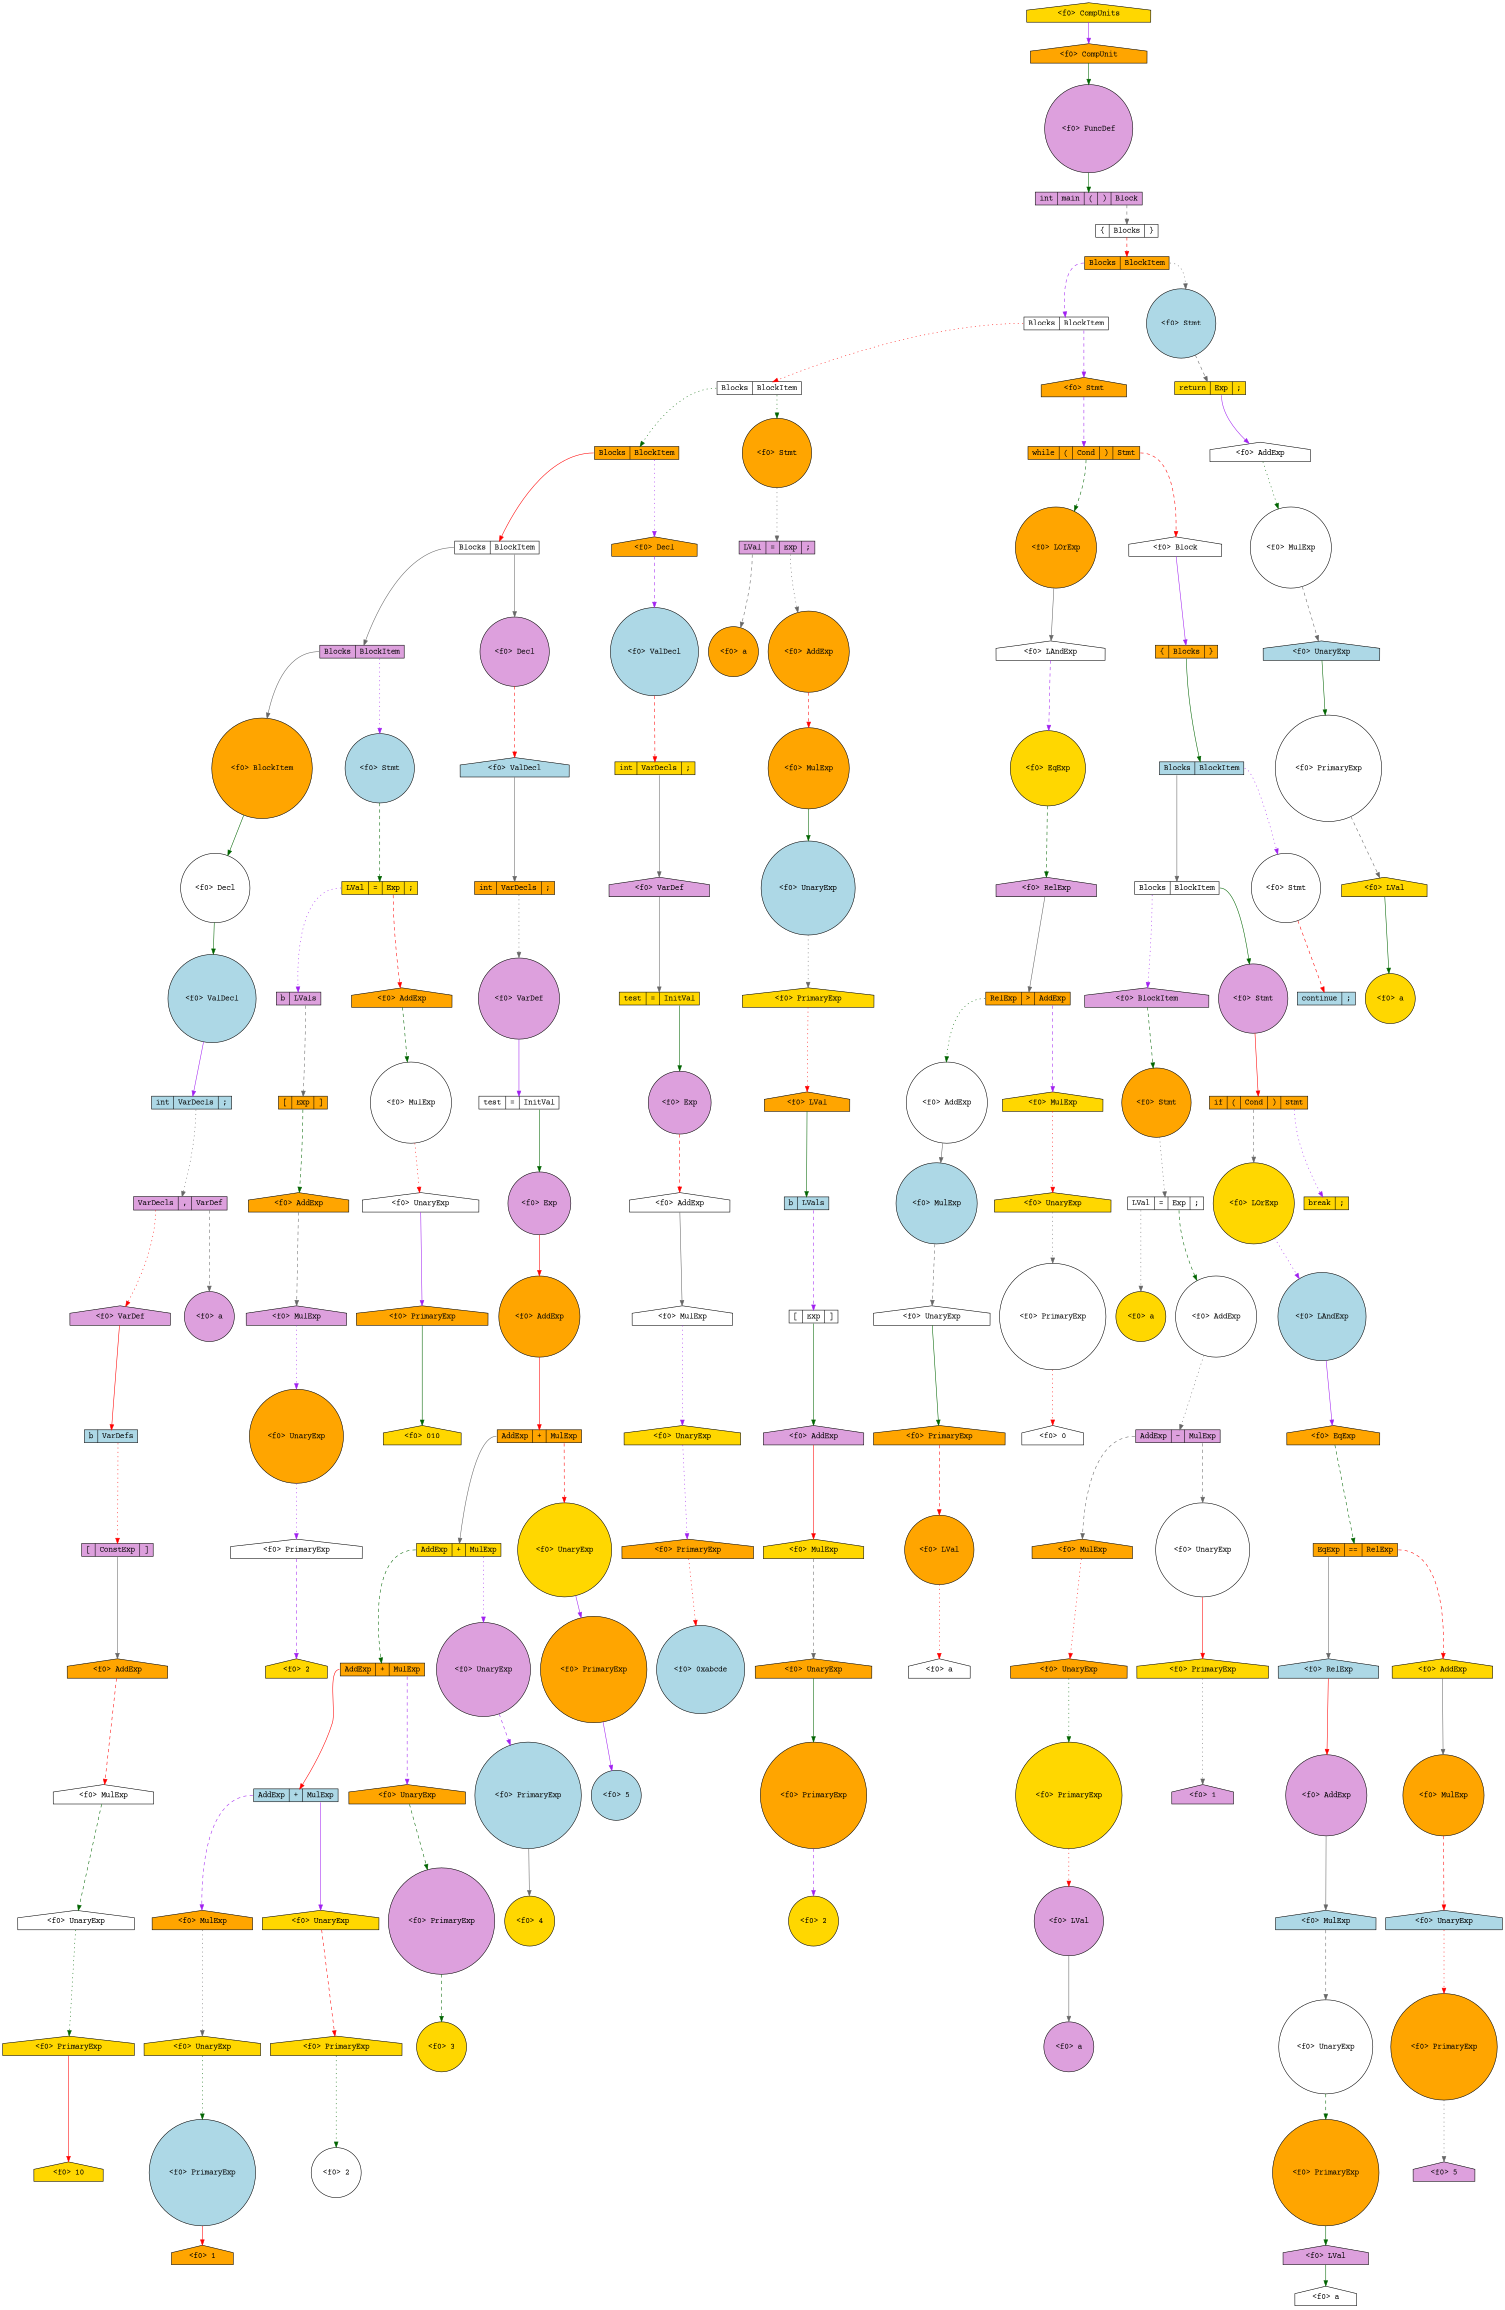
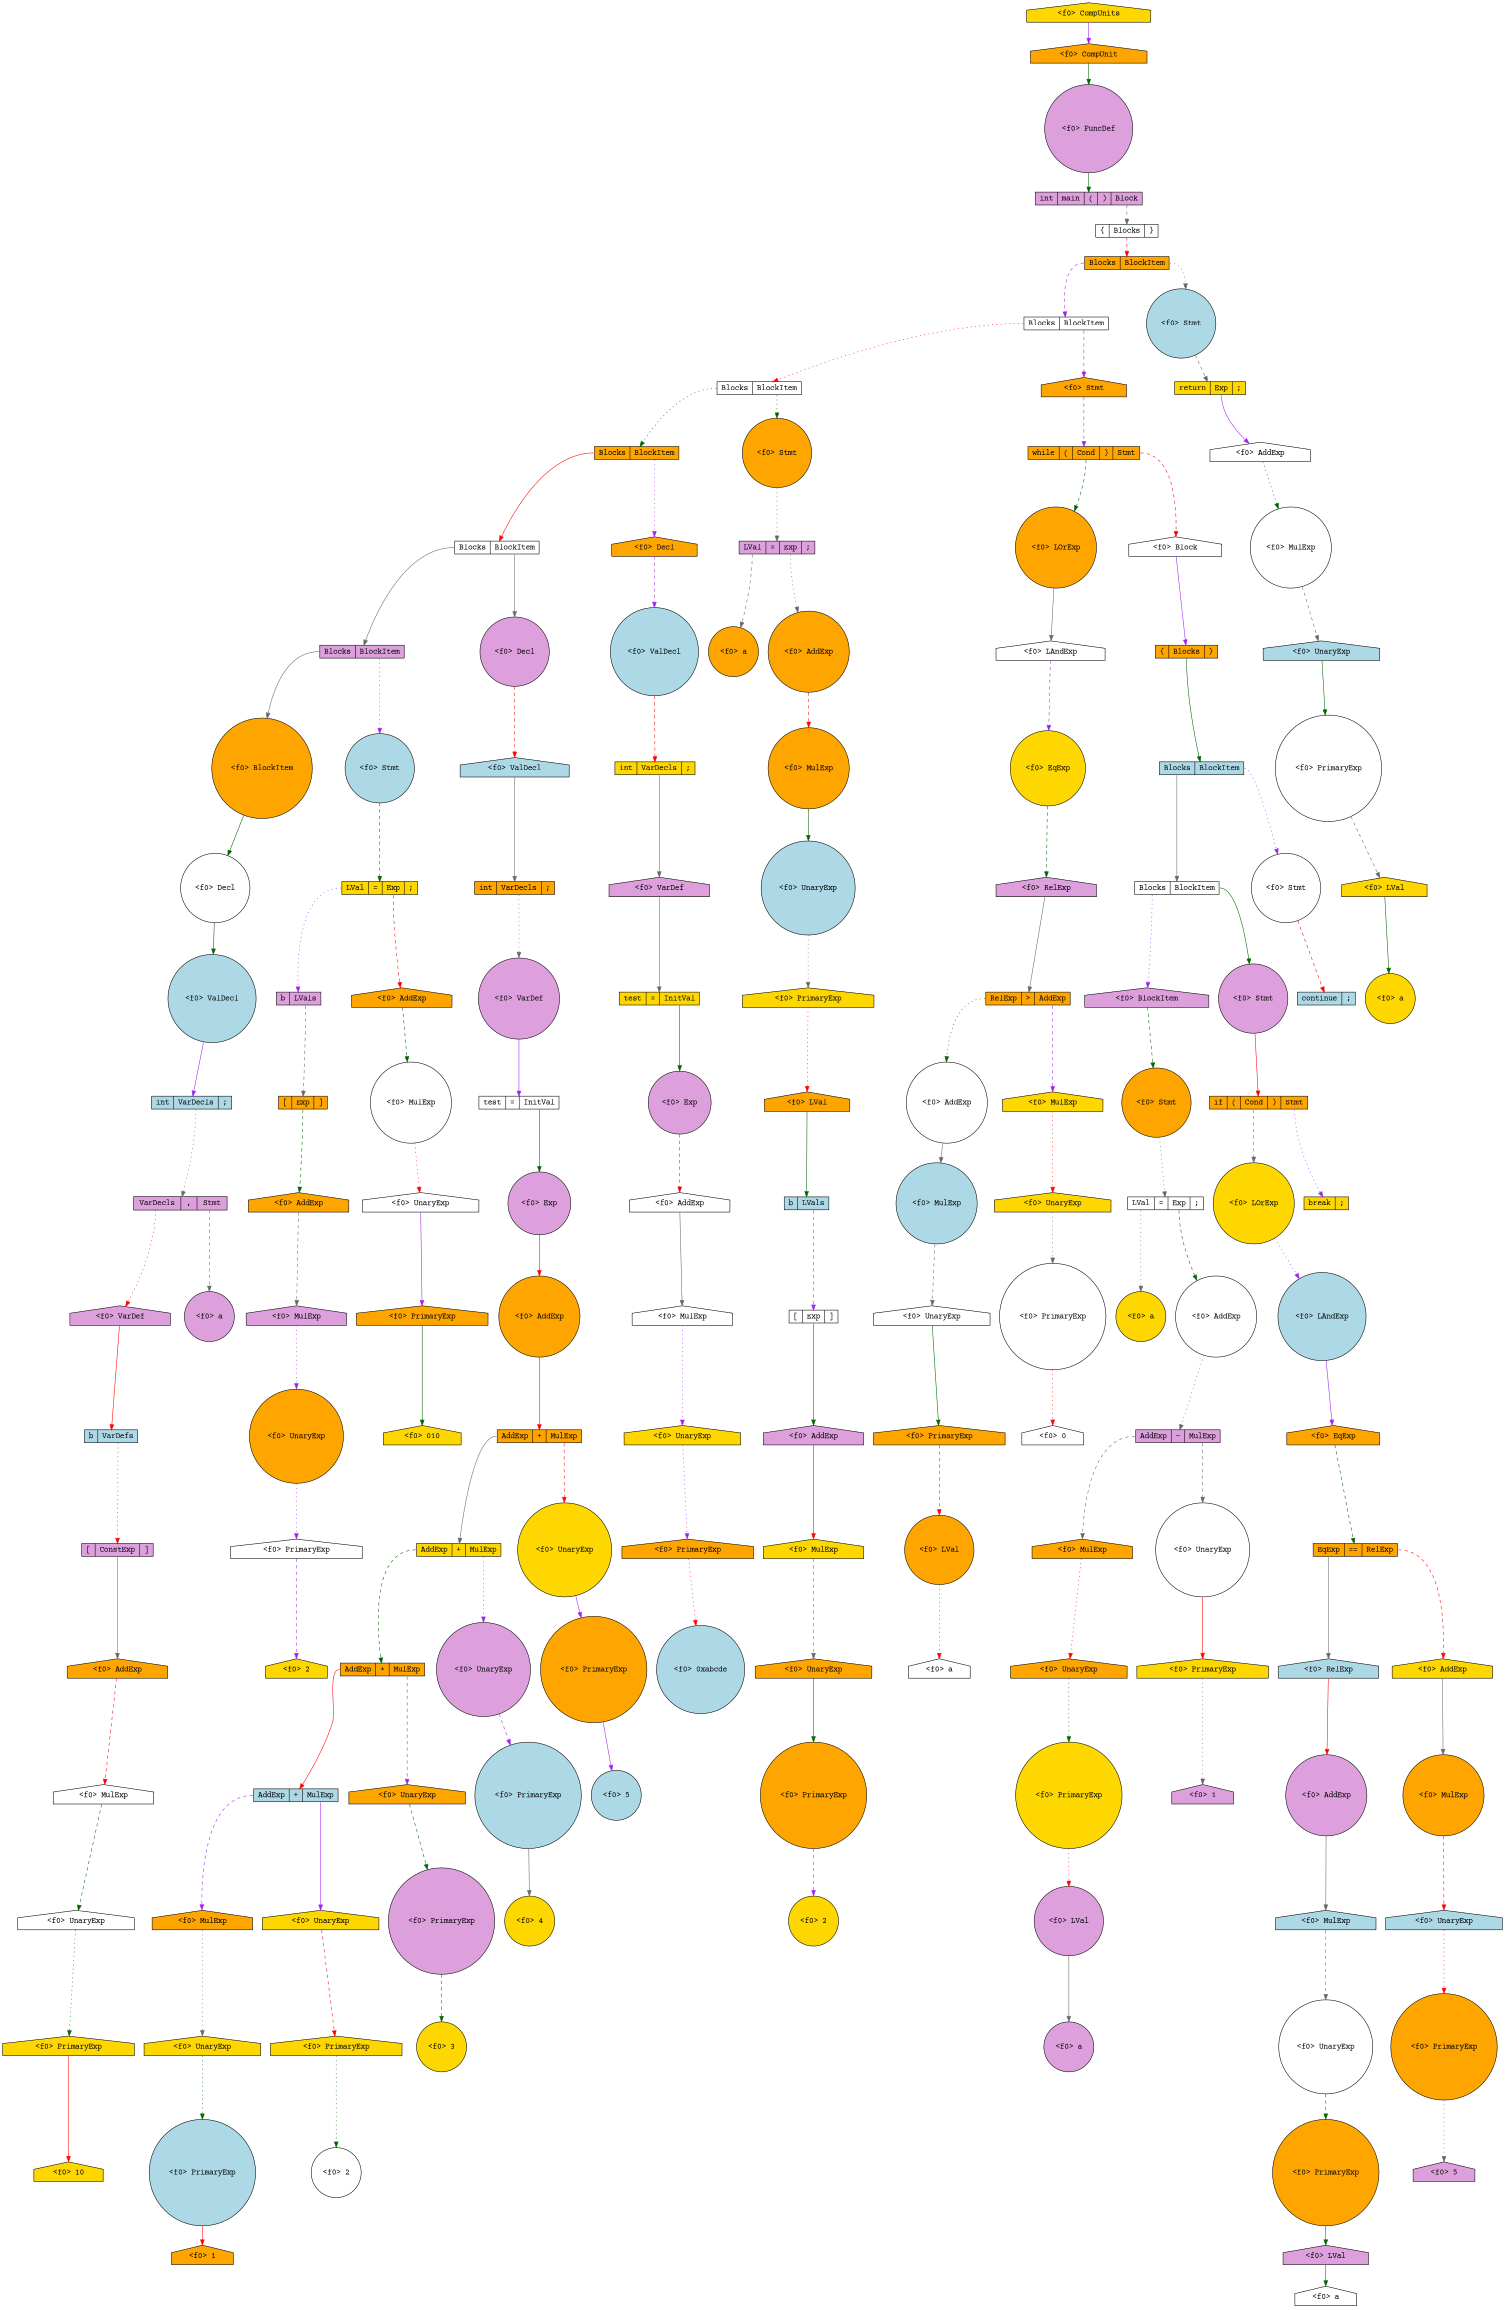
(209, 1203) -> (212, 1203)
